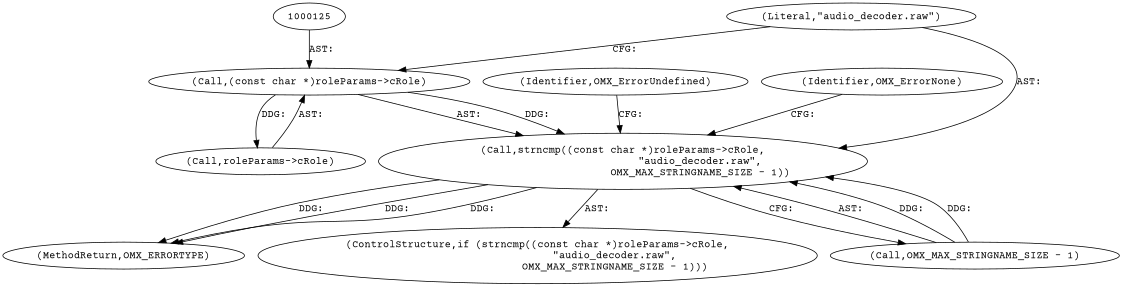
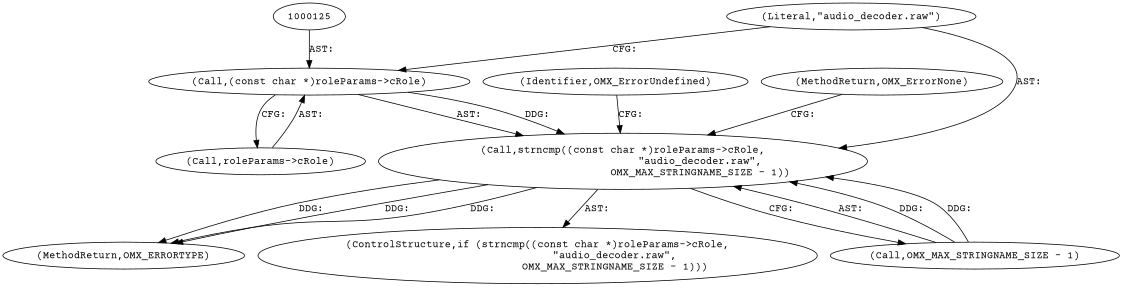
(882, 82) -> (882, 82)
(277, 114) -> (277, 114)
